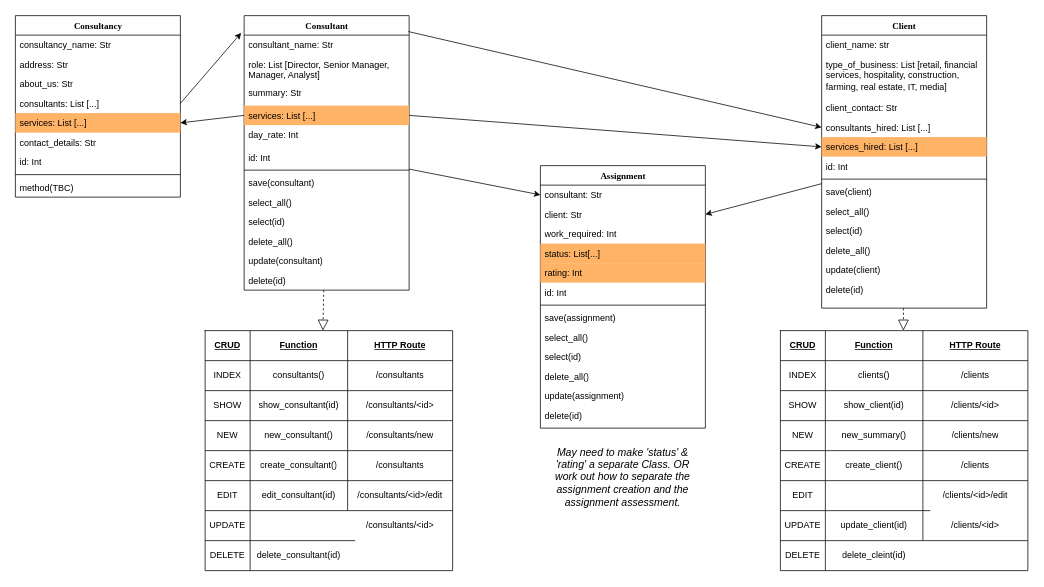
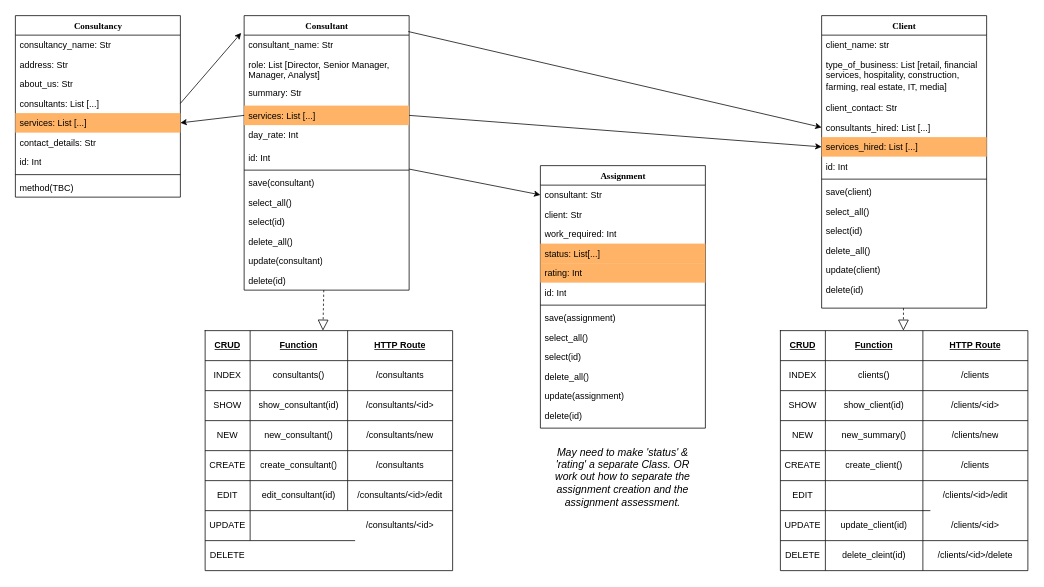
(765, 198) -> none
(299, 555) -> none
none -> (975, 555)
